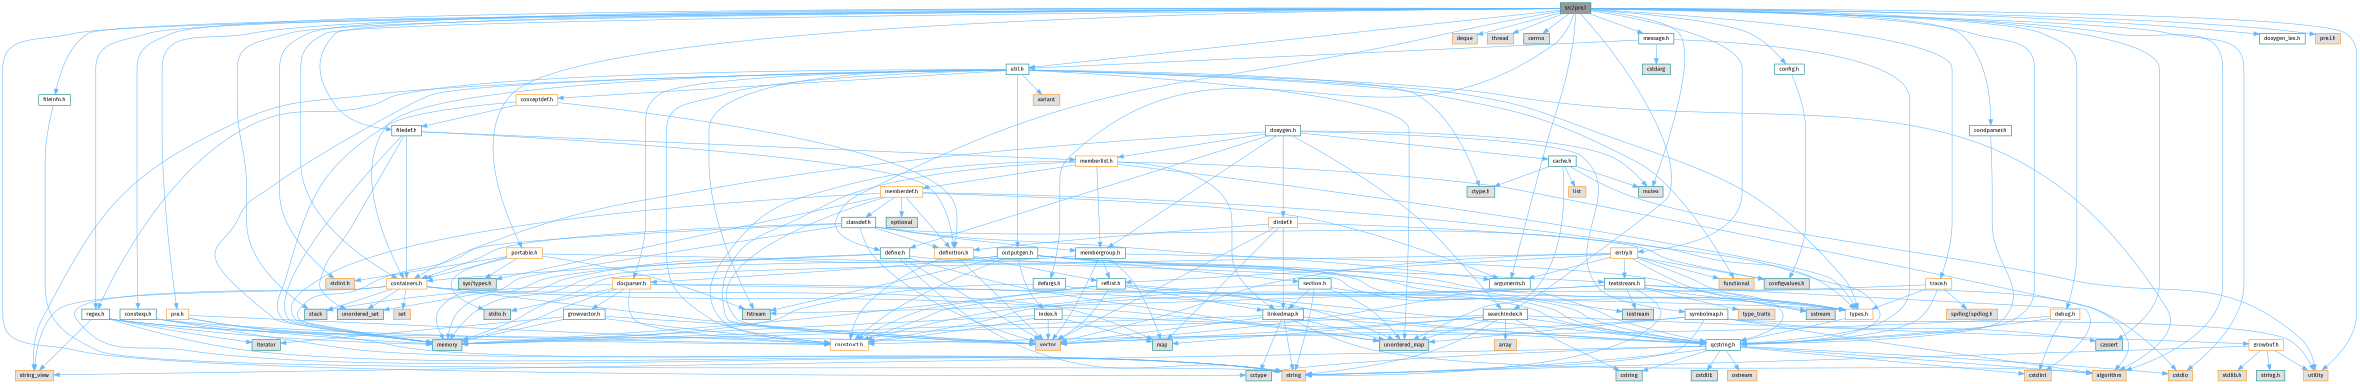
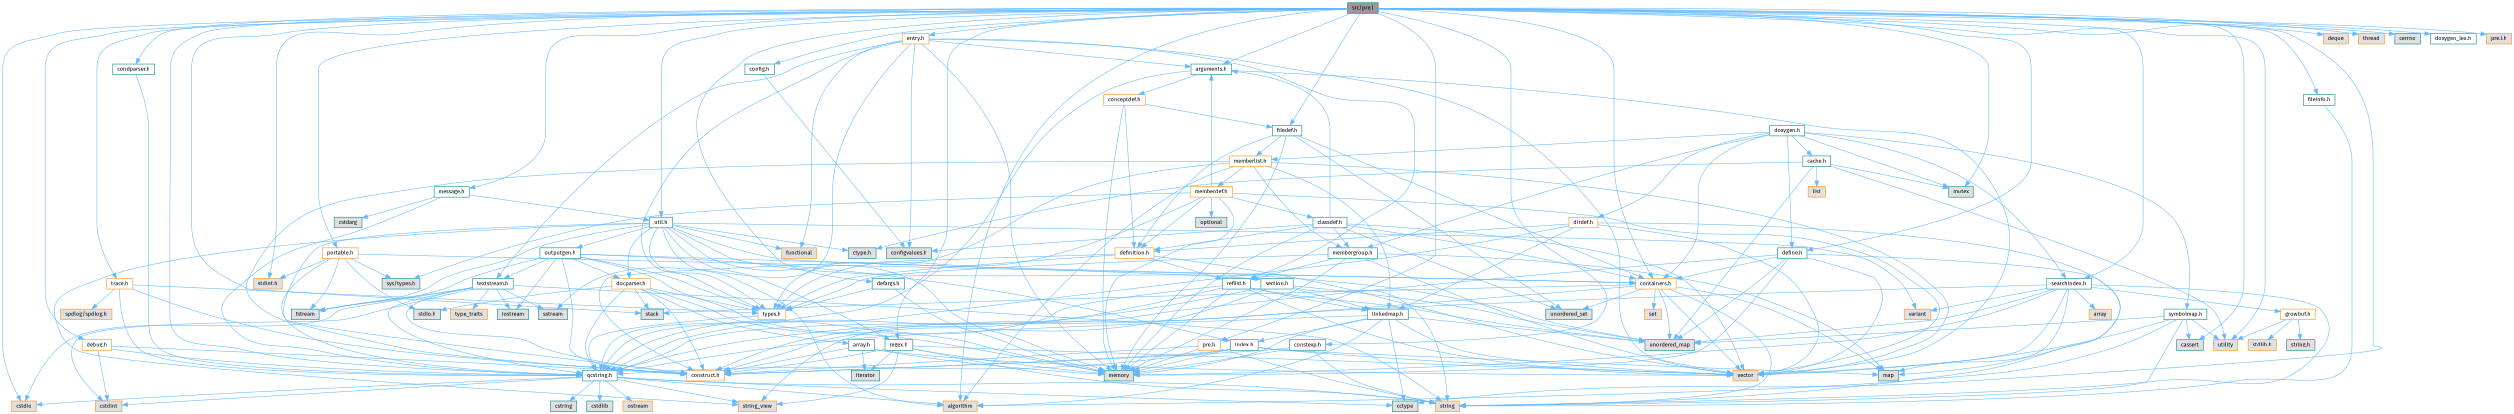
(740, 87) -> (1171, 84)
(584, 314) -> (862, 345)
(1288, 342) -> (1316, 329)
(1565, 344) -> (1994, 298)
(1780, 361) -> none
